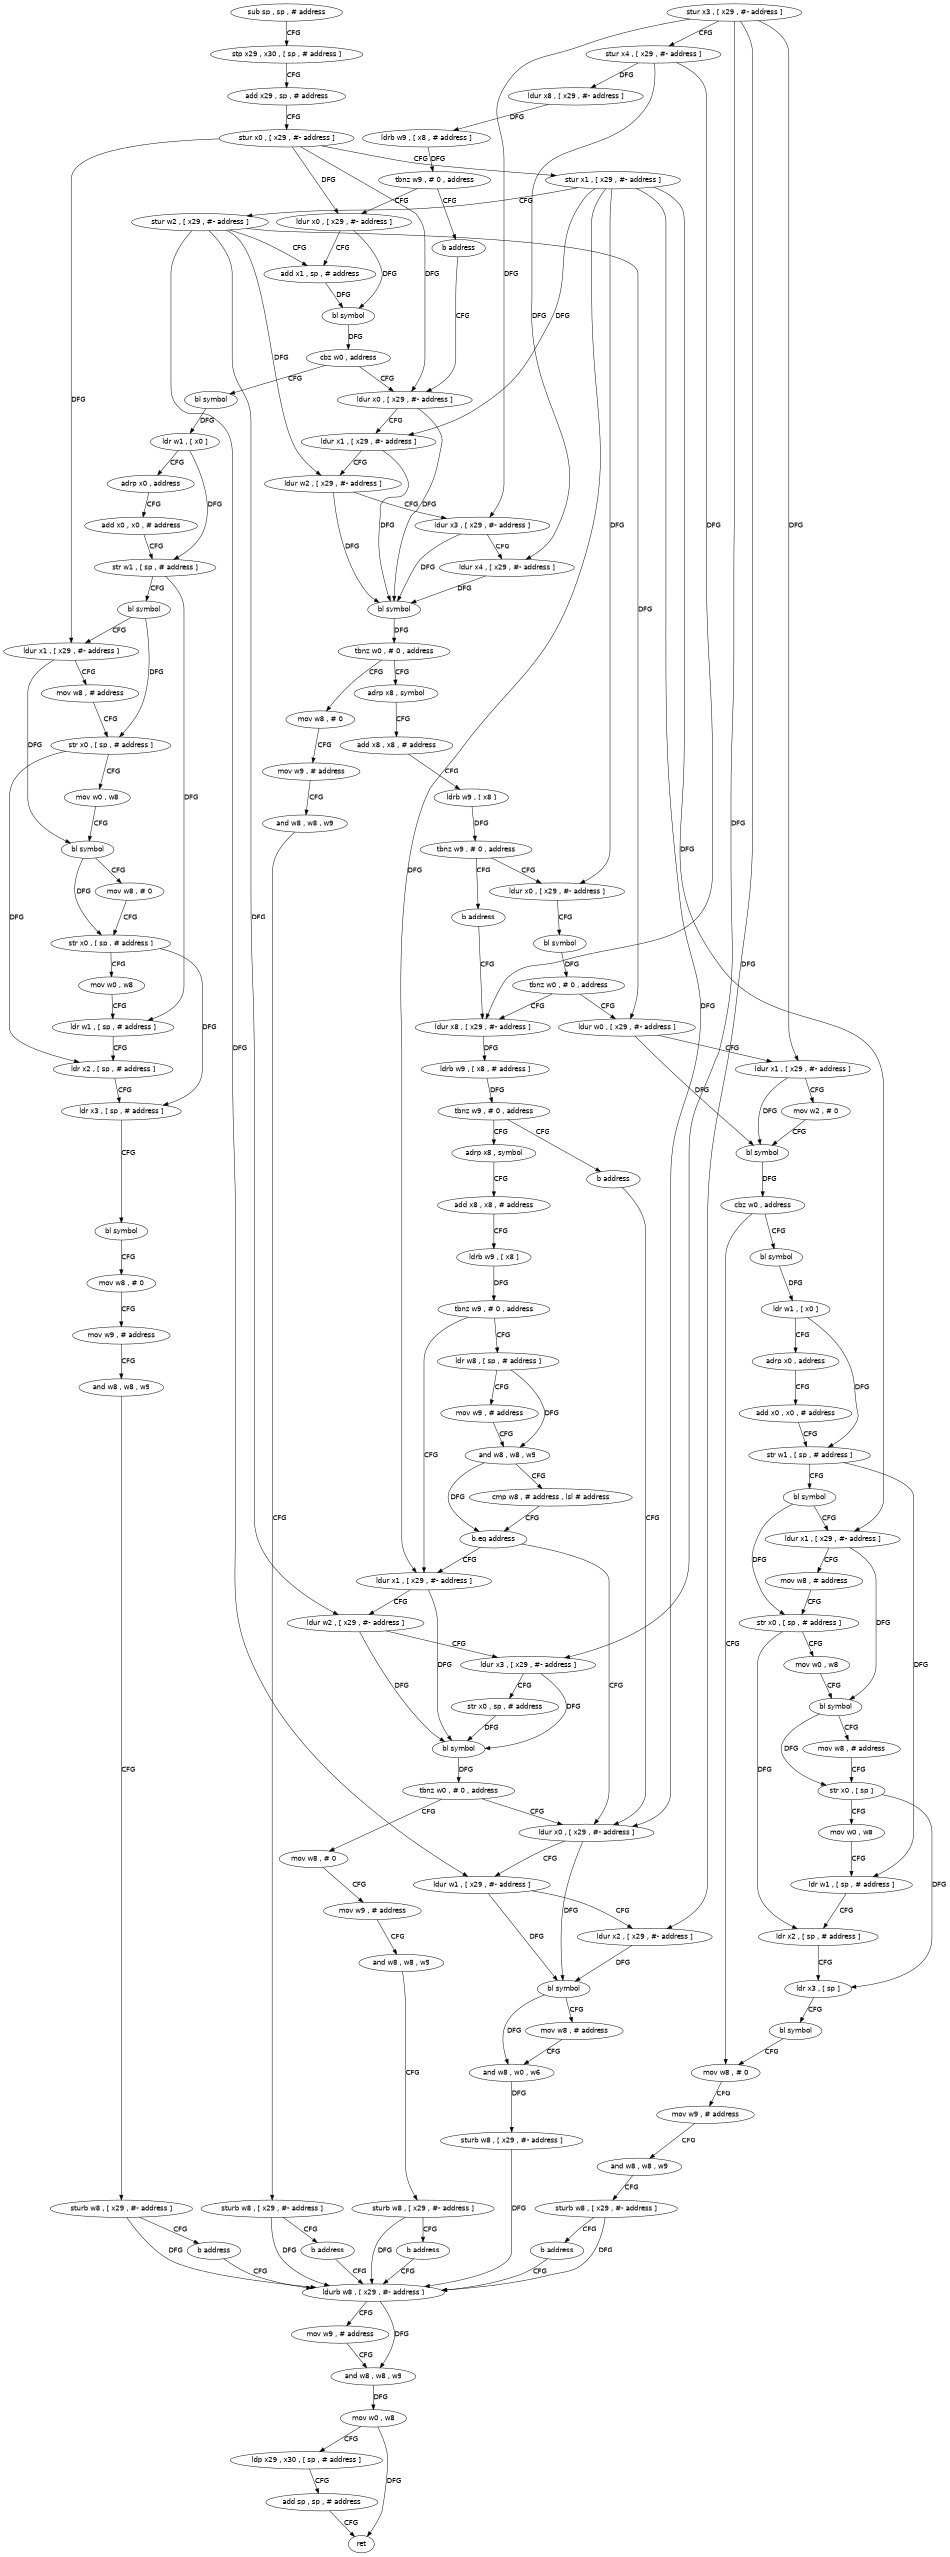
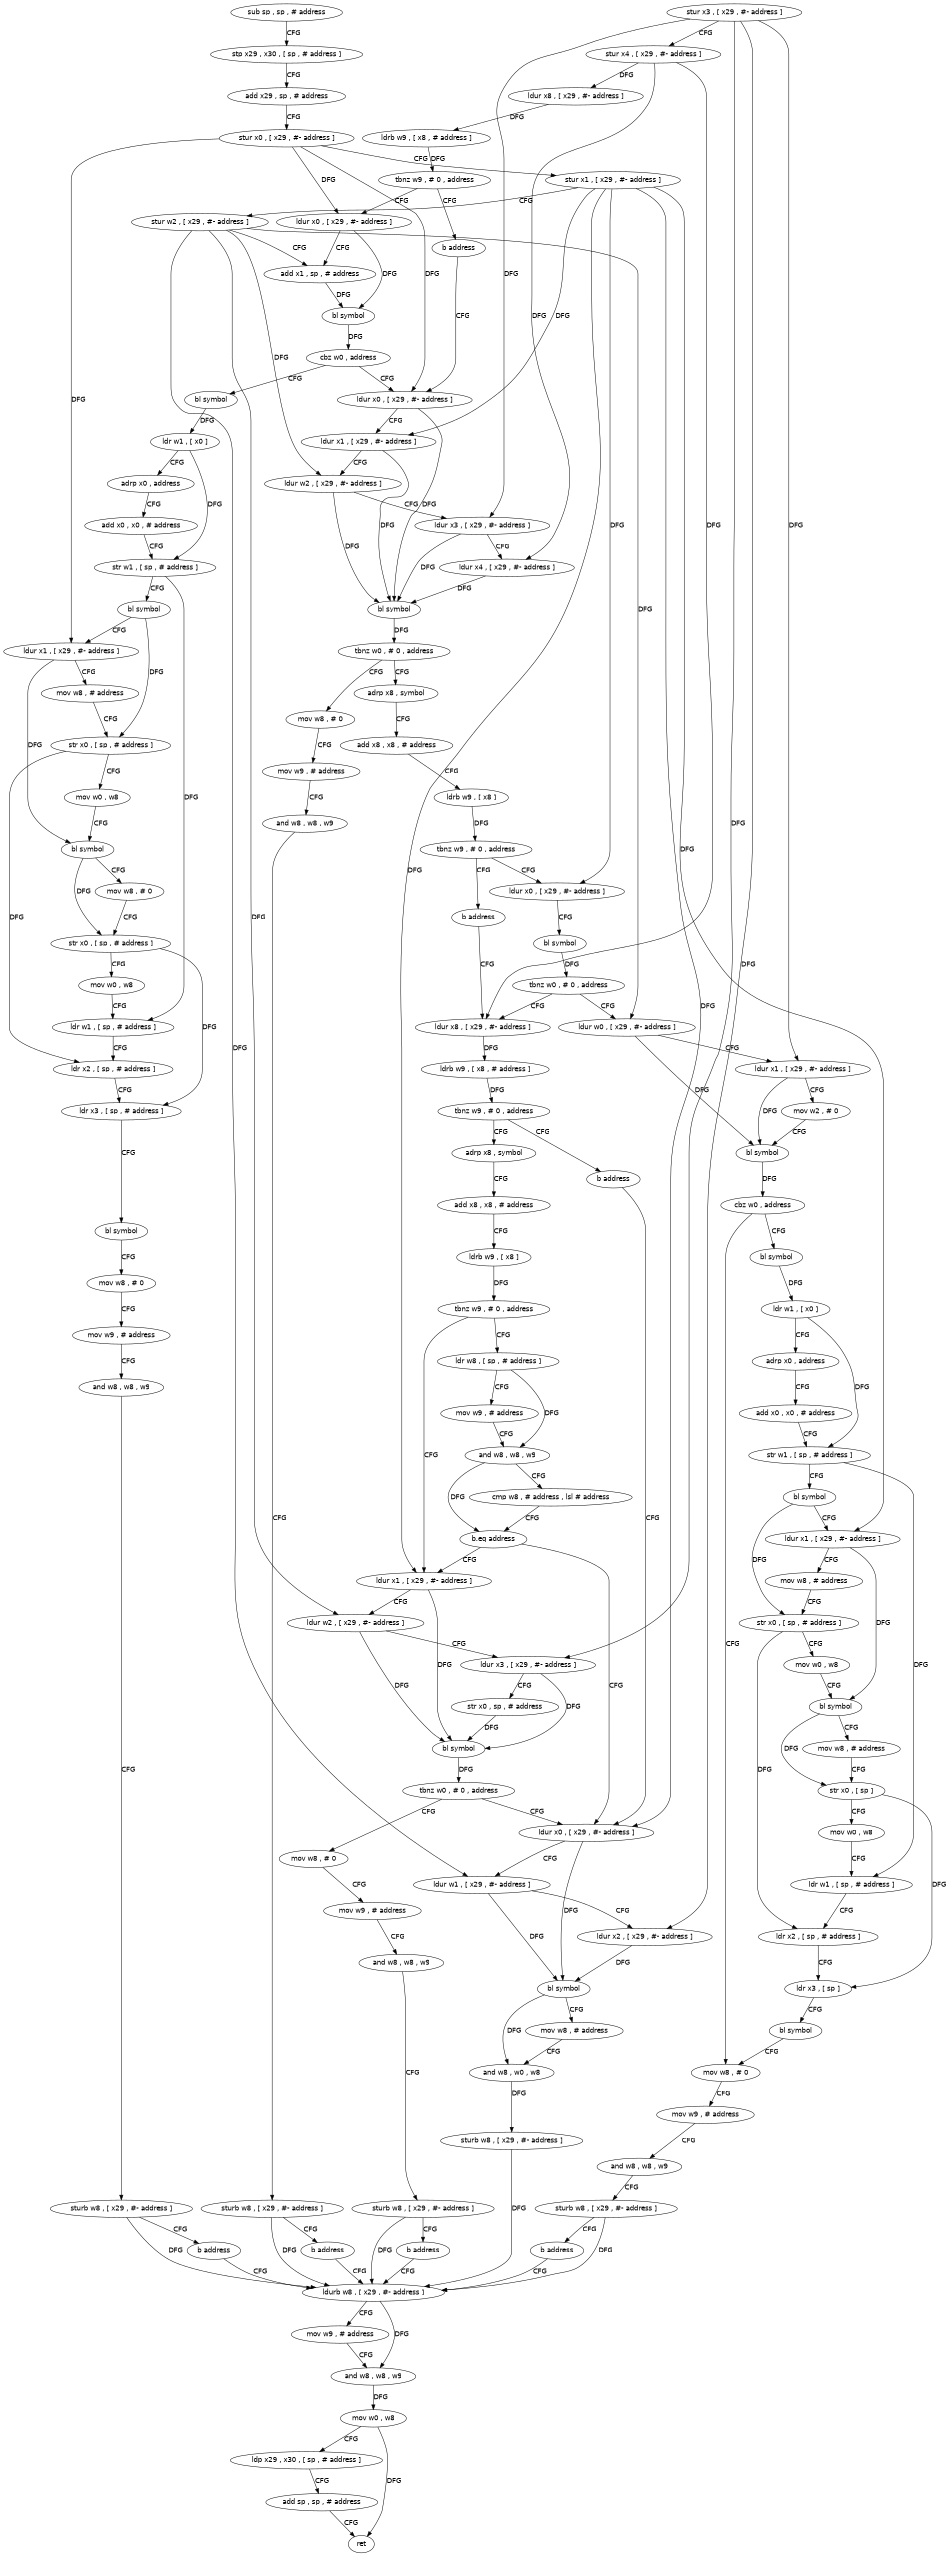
(512, 2073) -> (512, 2073)
